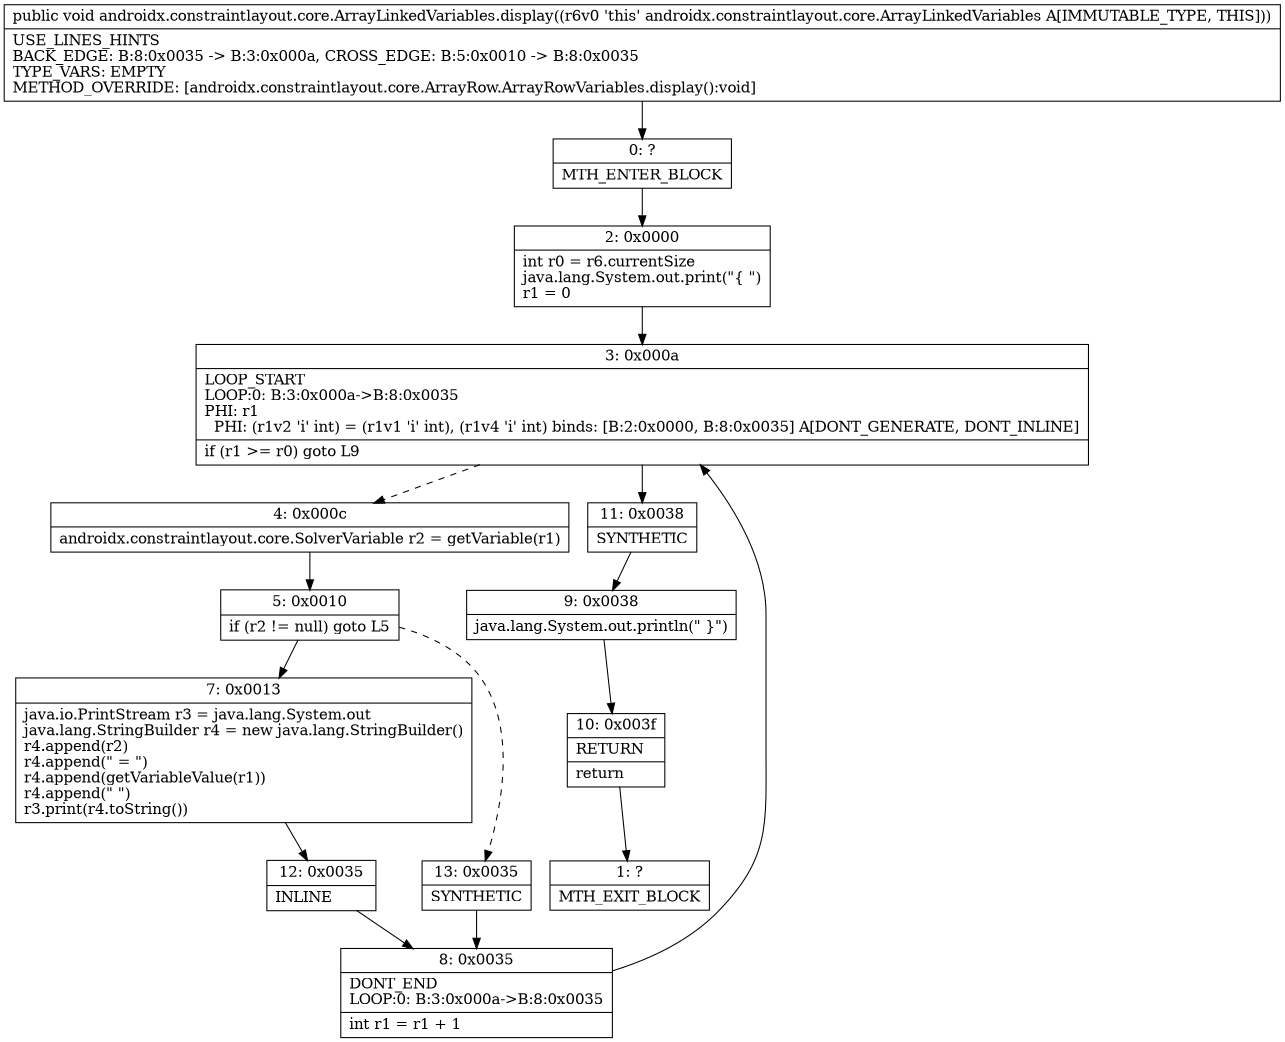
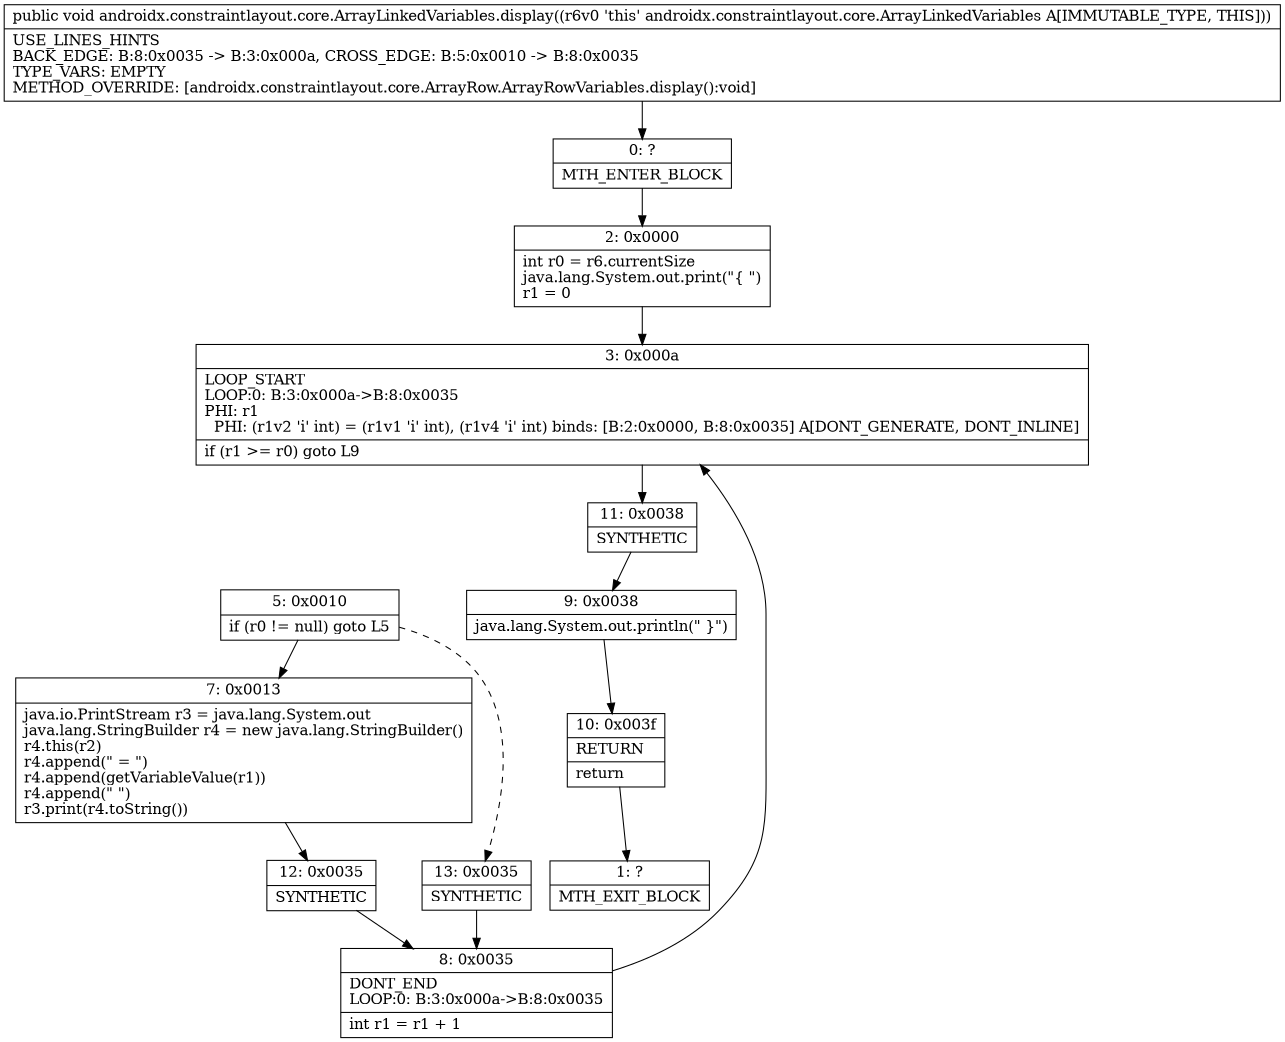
(310, 527) -> none
(310, 627) -> (310, 627)
(77, 747) -> (63, 747)
(304, 898) -> (321, 898)
